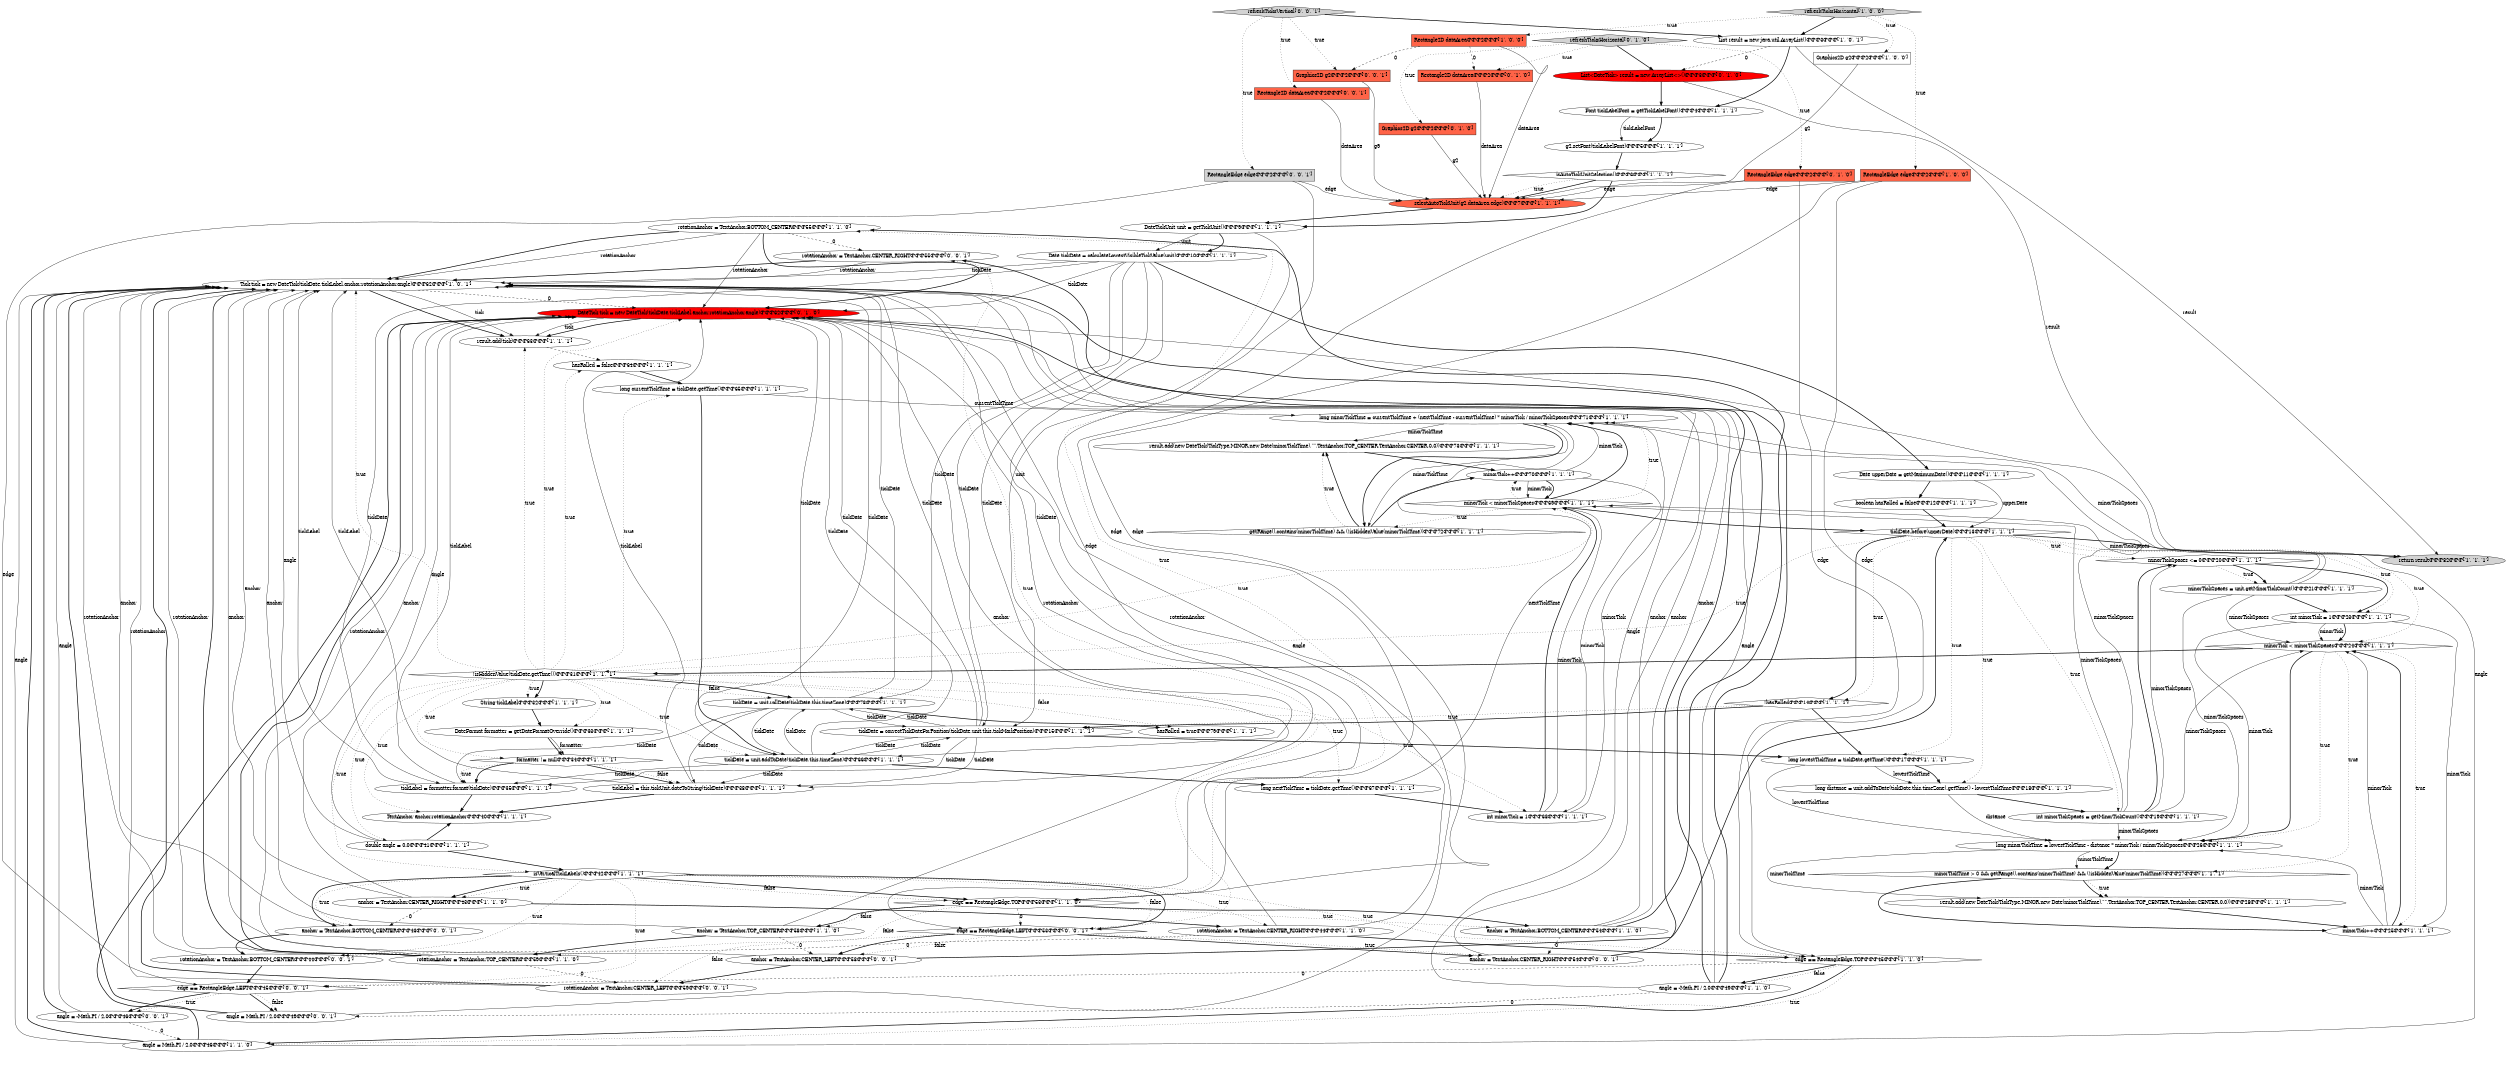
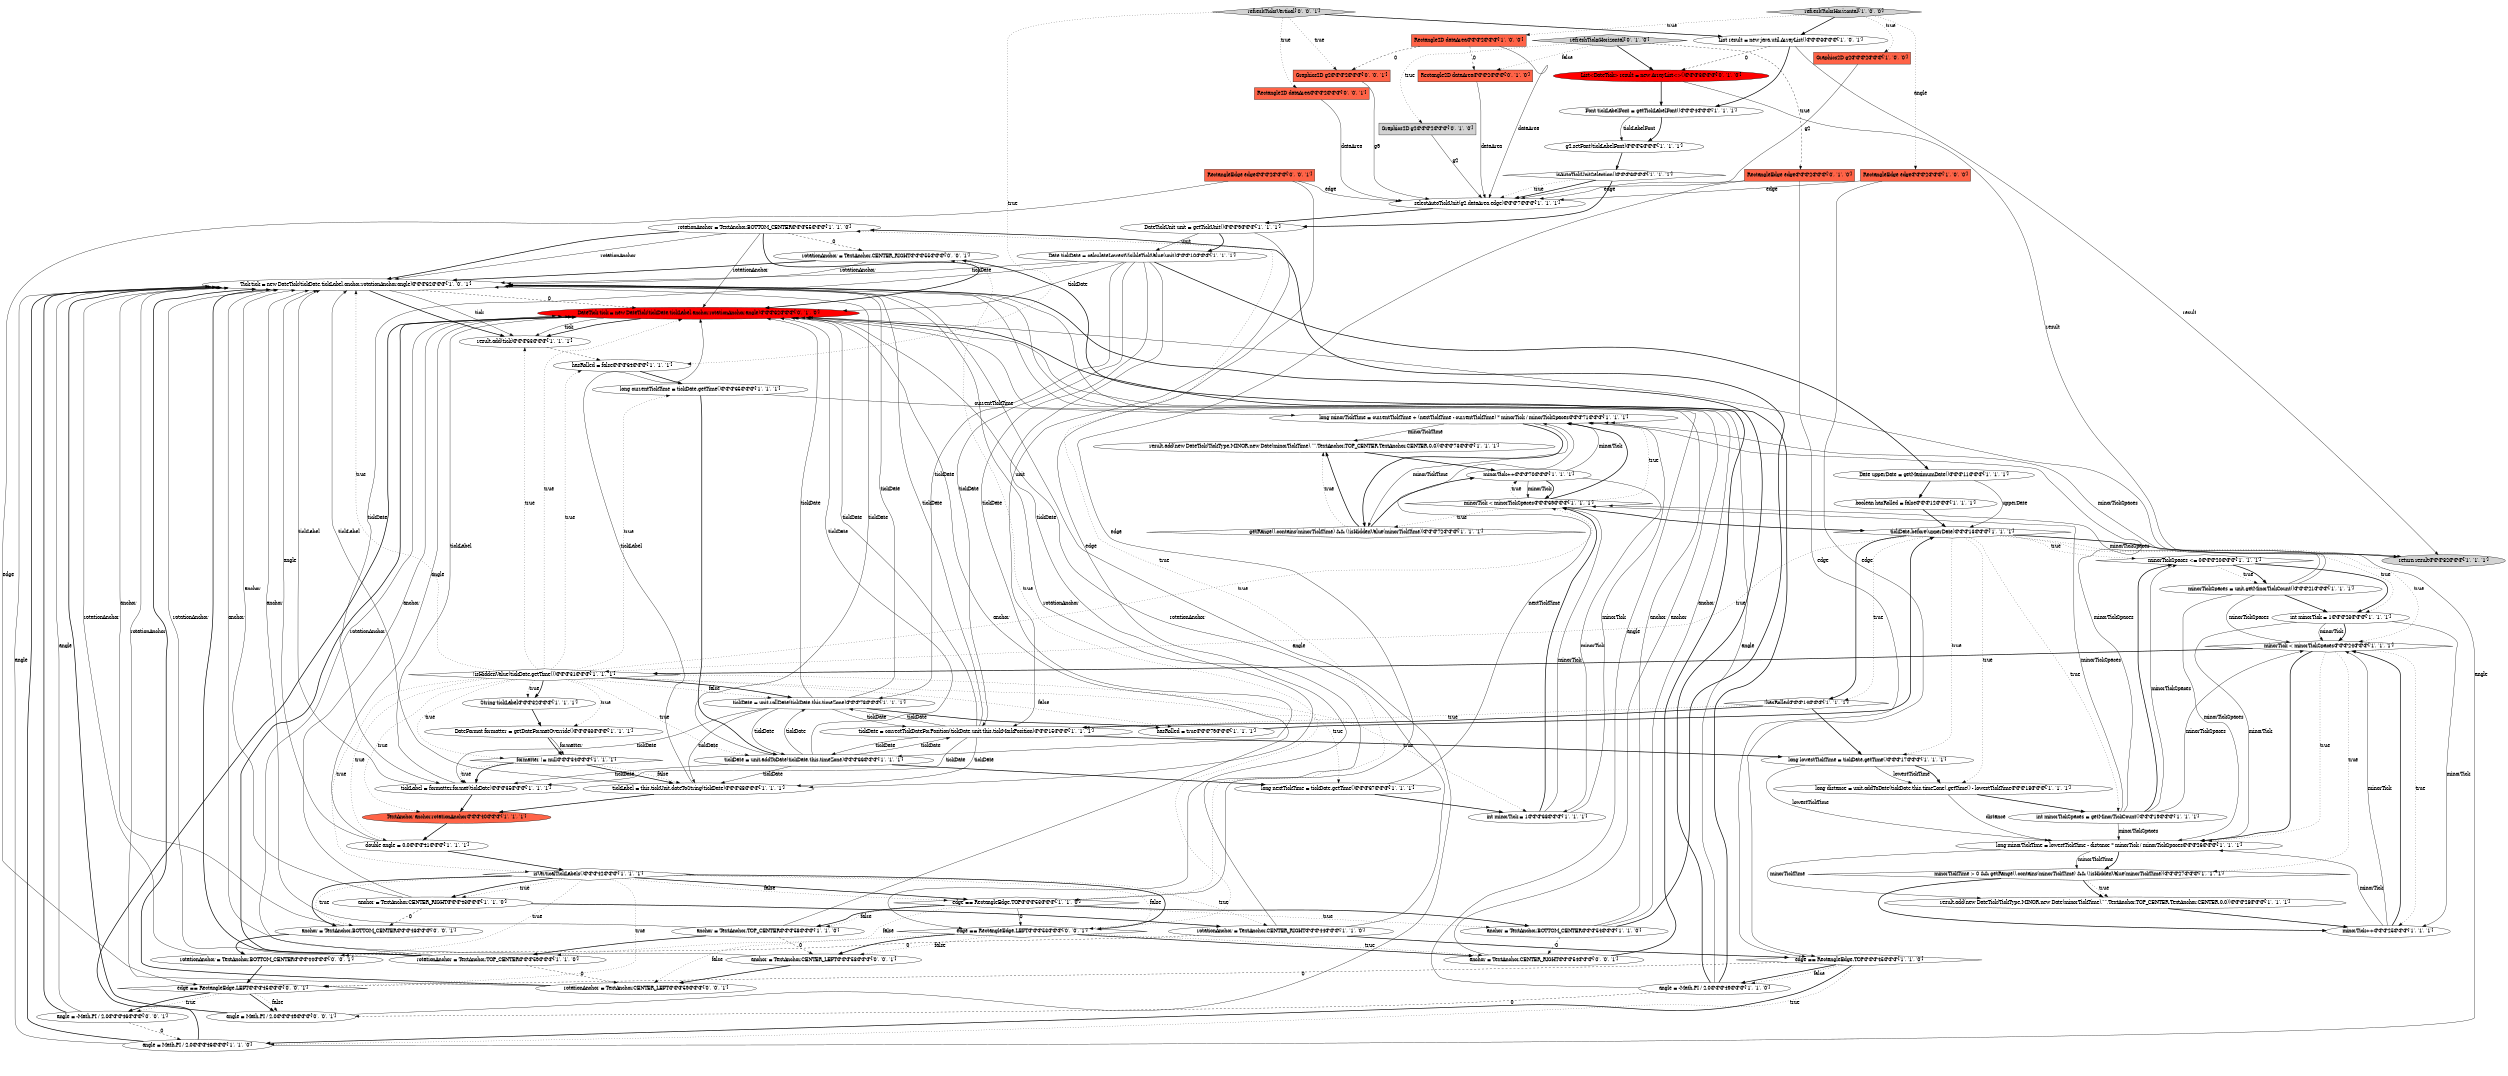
(1567, 58) -> (1567, 58)
(1862, 58) -> (1862, 58)
(1766, 59) -> (1766, 59)
(1243, 87) -> (1009, 255)
(1921, 94) -> (1921, 94)
(1427, 129) -> (1427, 129)
(1260, 175) -> (1260, 175)
(1487, 204) -> (1487, 204)
(1152, 546) -> none
(457, 817) -> (457, 817)
(437, 833) -> (436, 830)
(1241, 899) -> none
(1019, 917) -> (1019, 917)
(1604, 941) -> (1673, 718)
